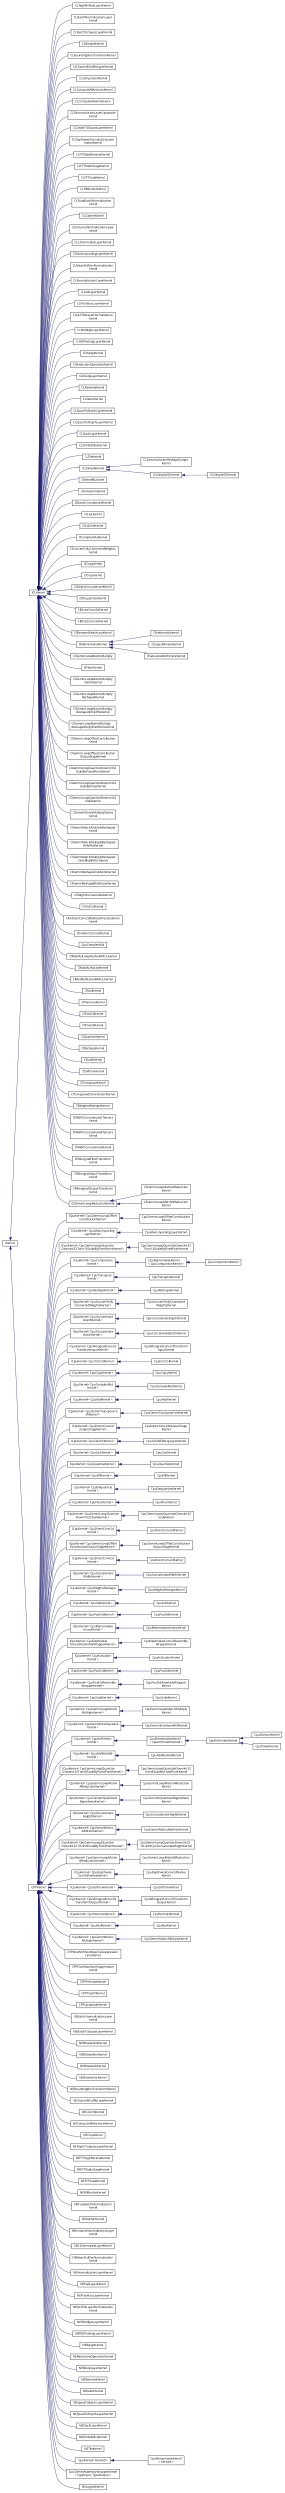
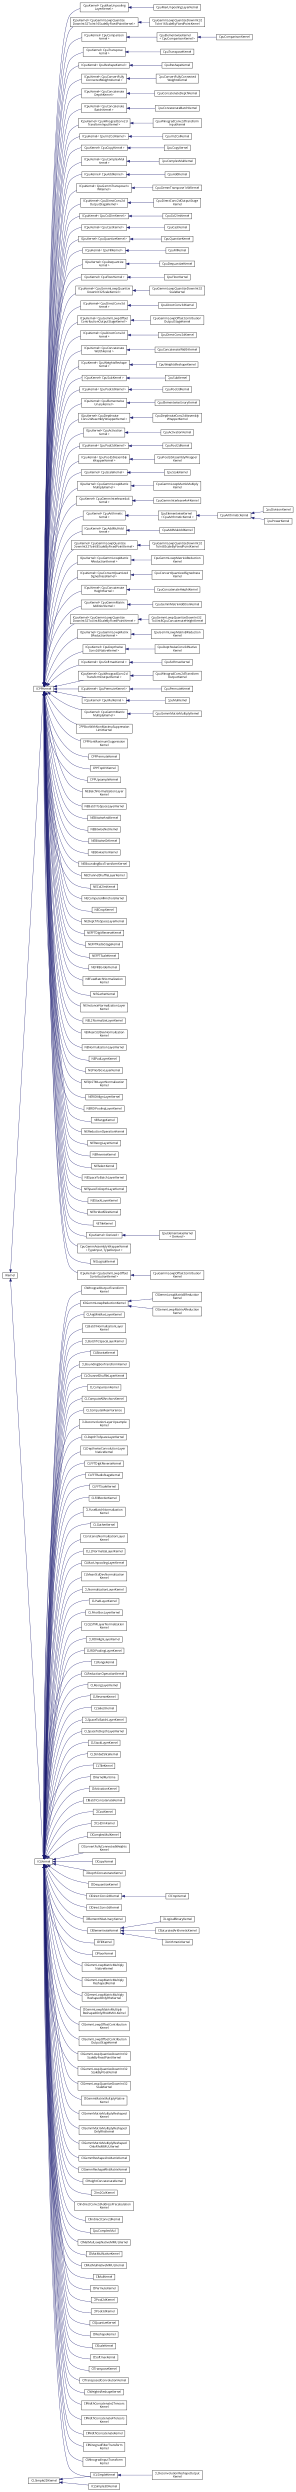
(130, 472) -> (76, 2478)
(63, 580) -> (145, 1896)
(93, 656) -> (104, 1942)
(166, 1441) -> (177, 216)
